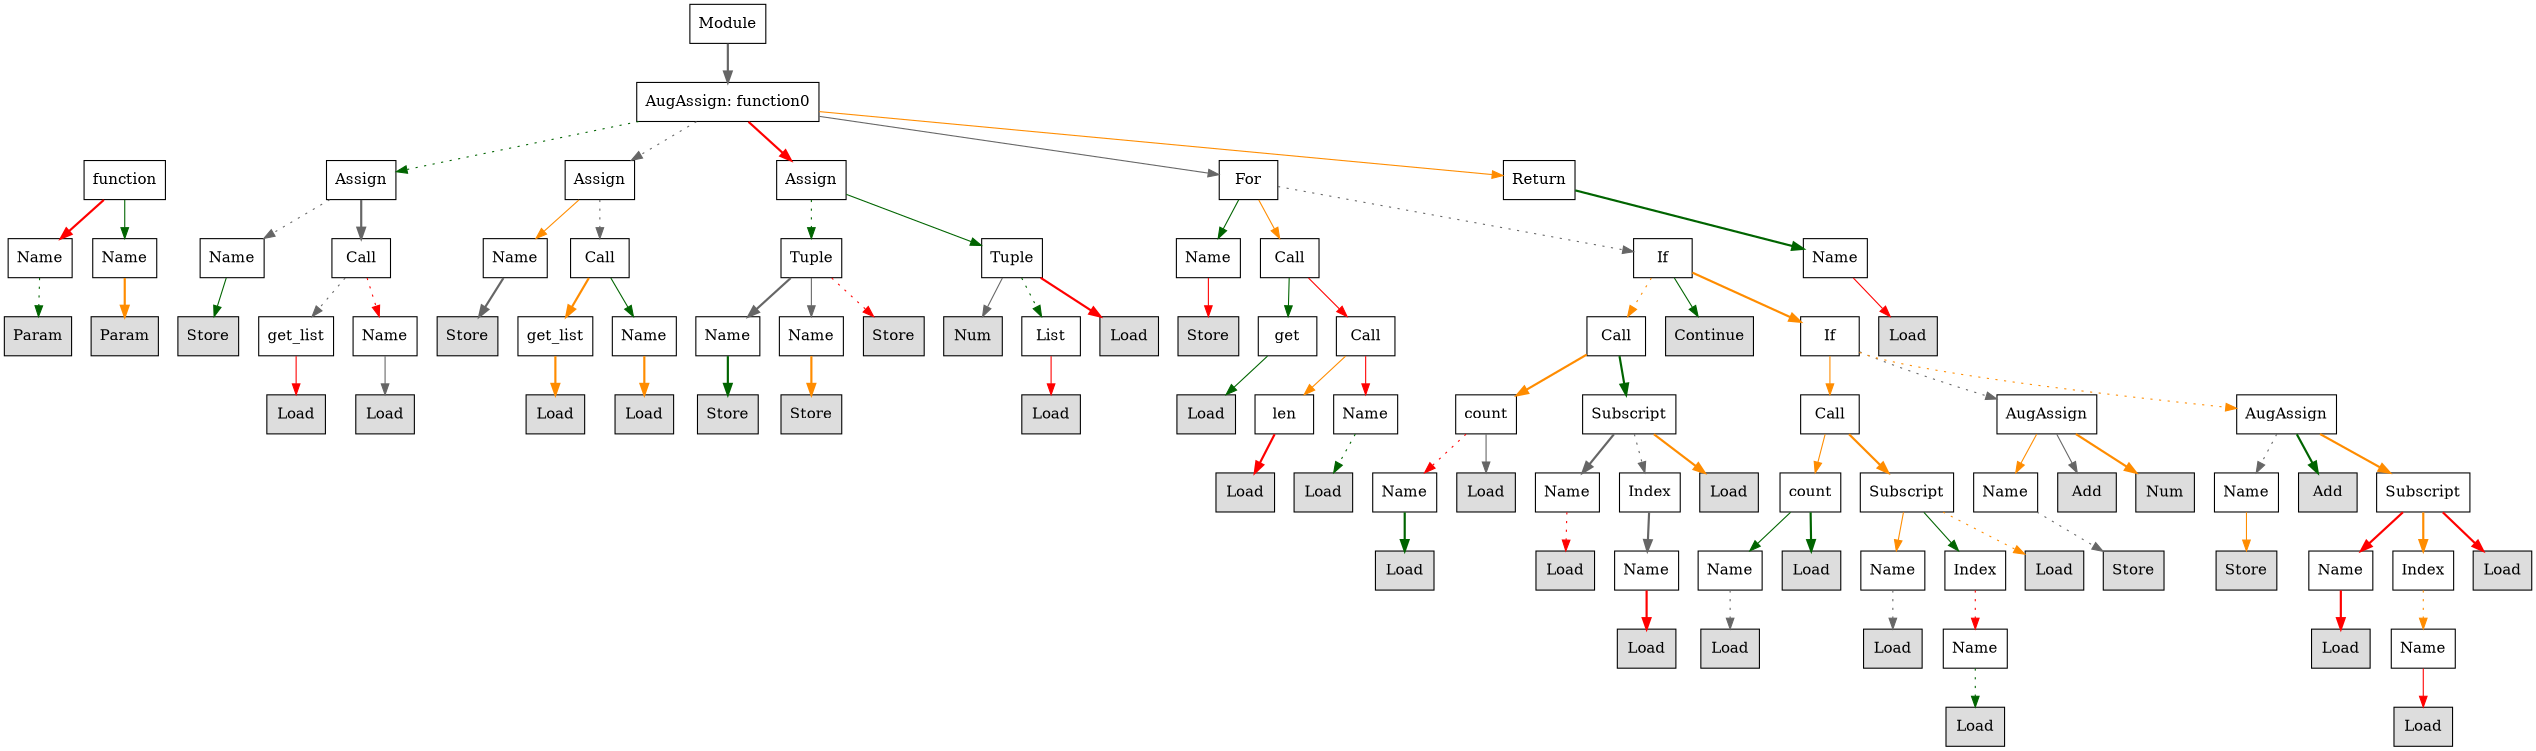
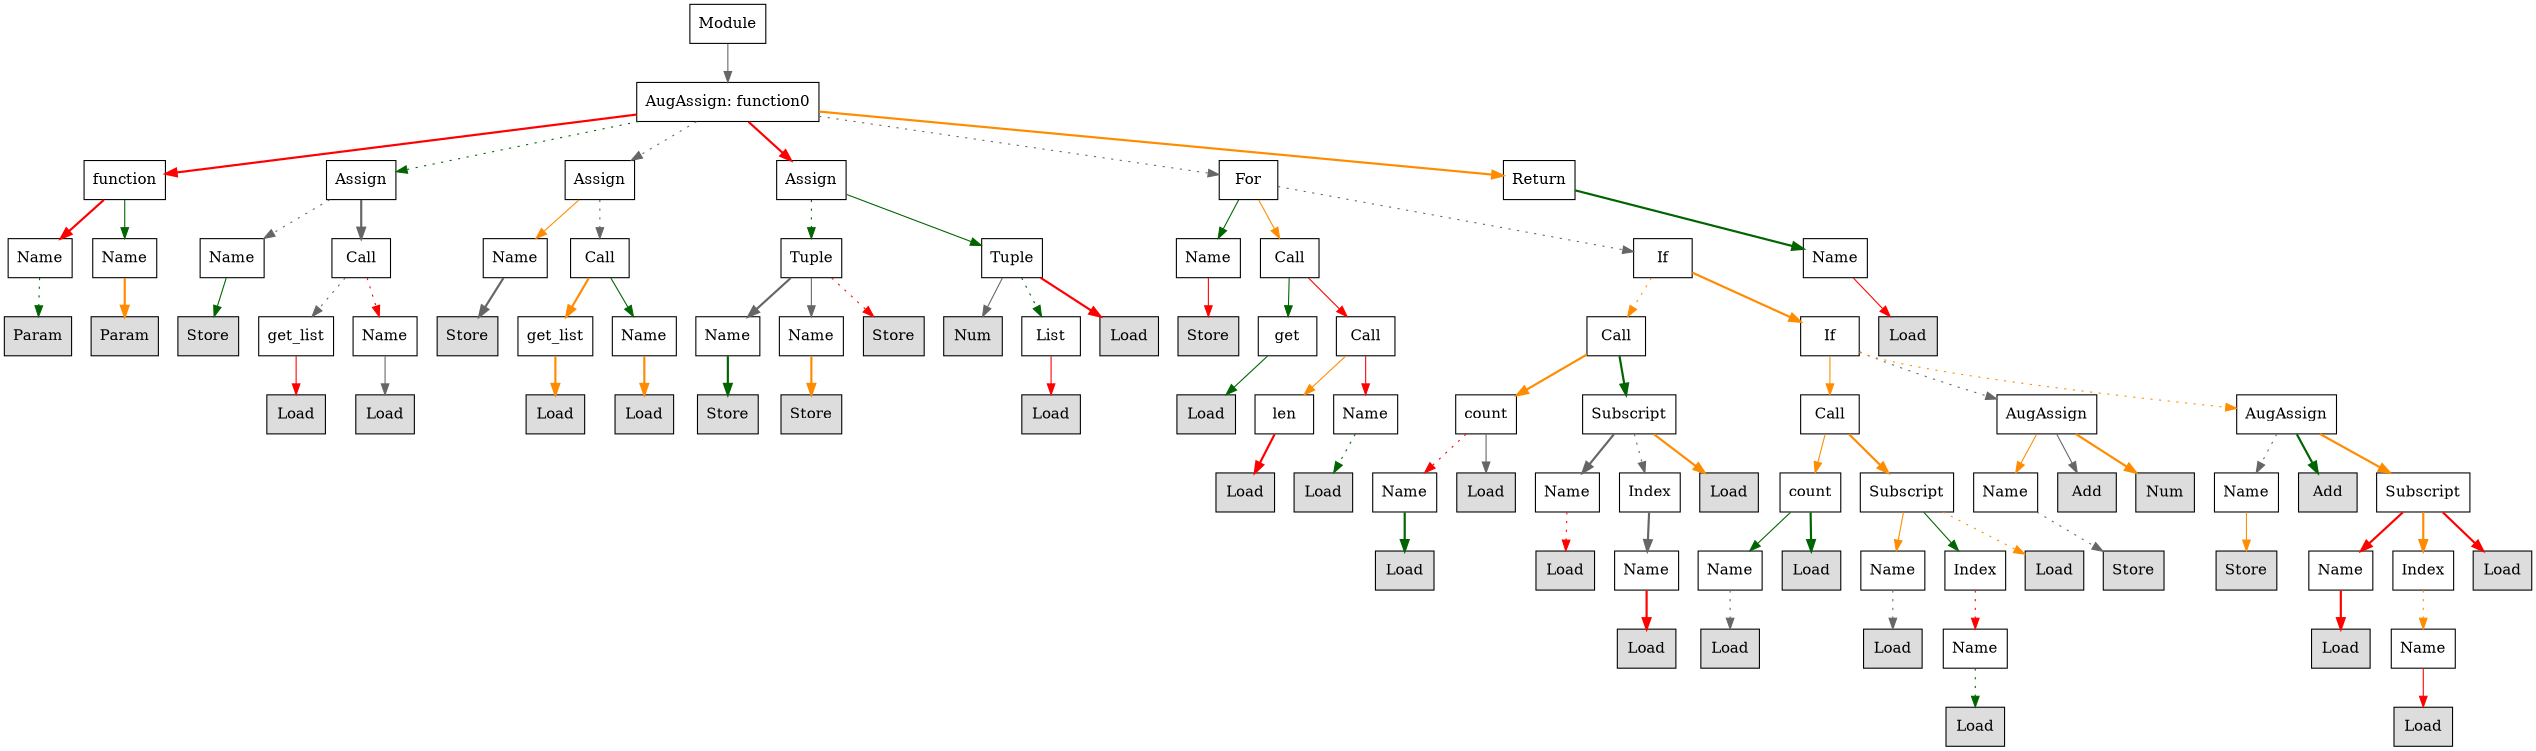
(728, 58) -> (728, 58)
none -> (407, 143)
(1156, 143) -> (1156, 143)
(1014, 145) -> (1014, 145)
(1710, 336) -> none
